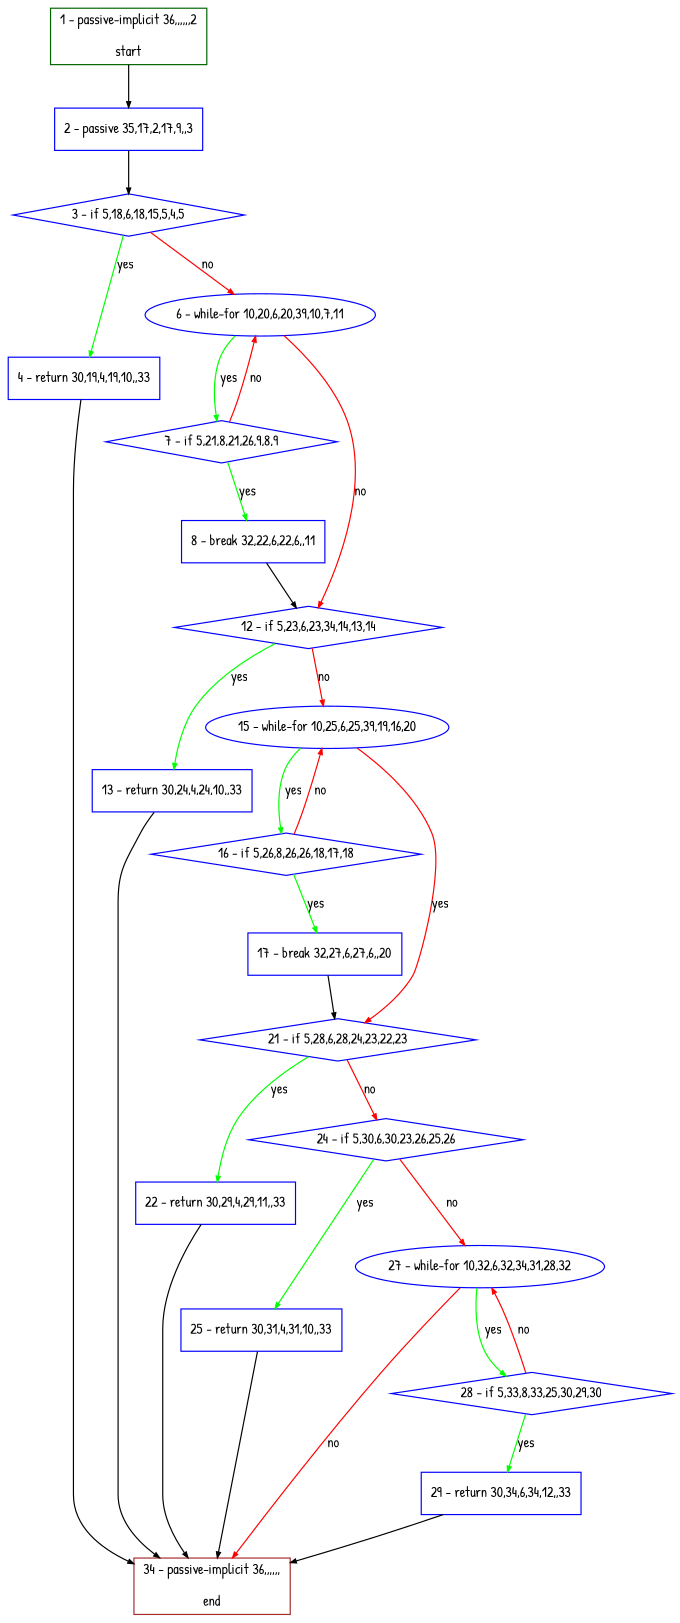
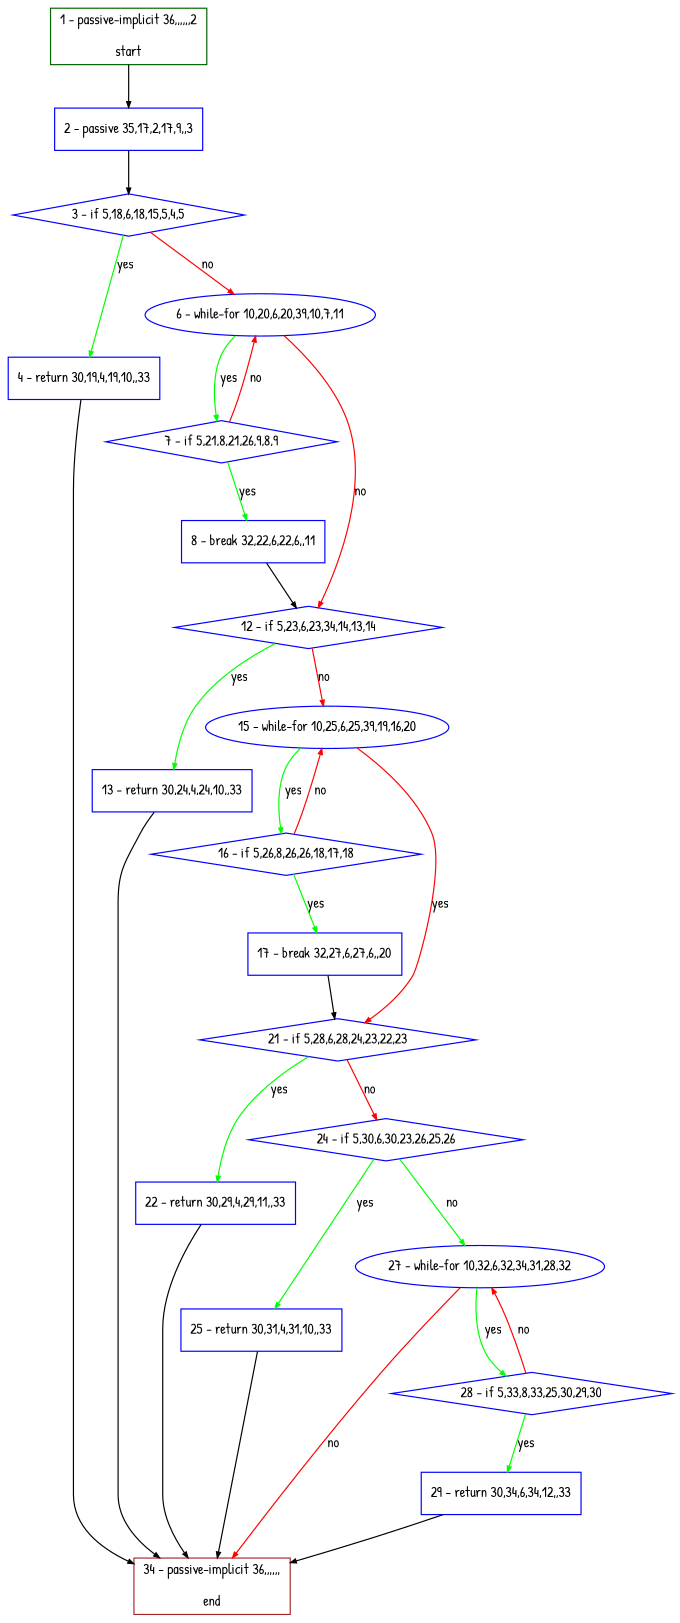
(430, 1200) -> (430, 1200)
